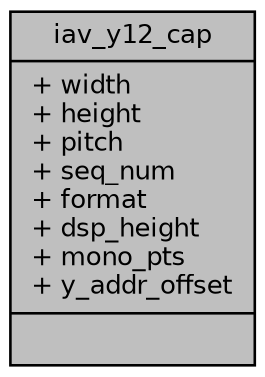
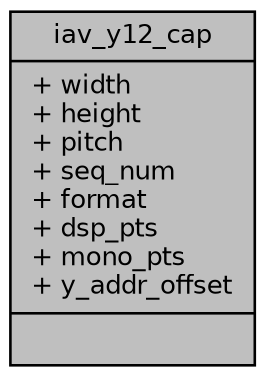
(116, 229) -> (95, 229)
